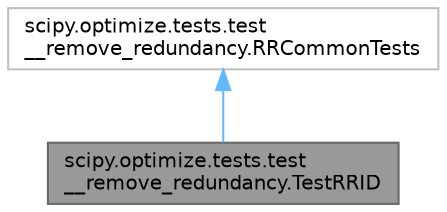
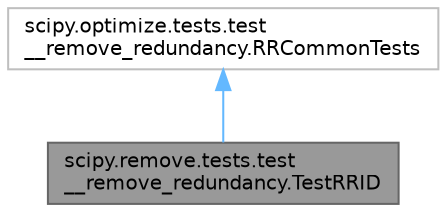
(223, 173) -> (223, 173)
